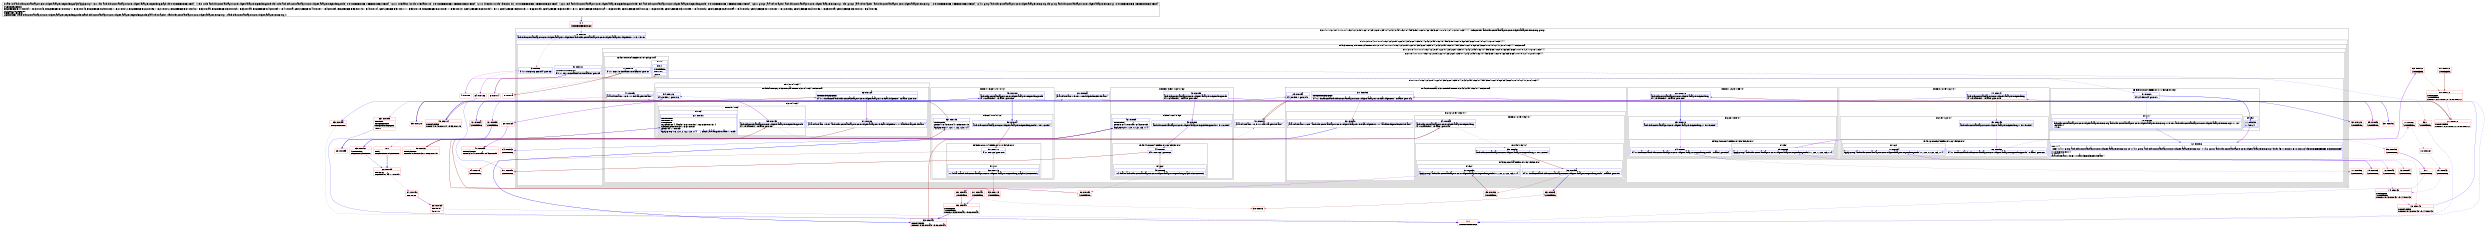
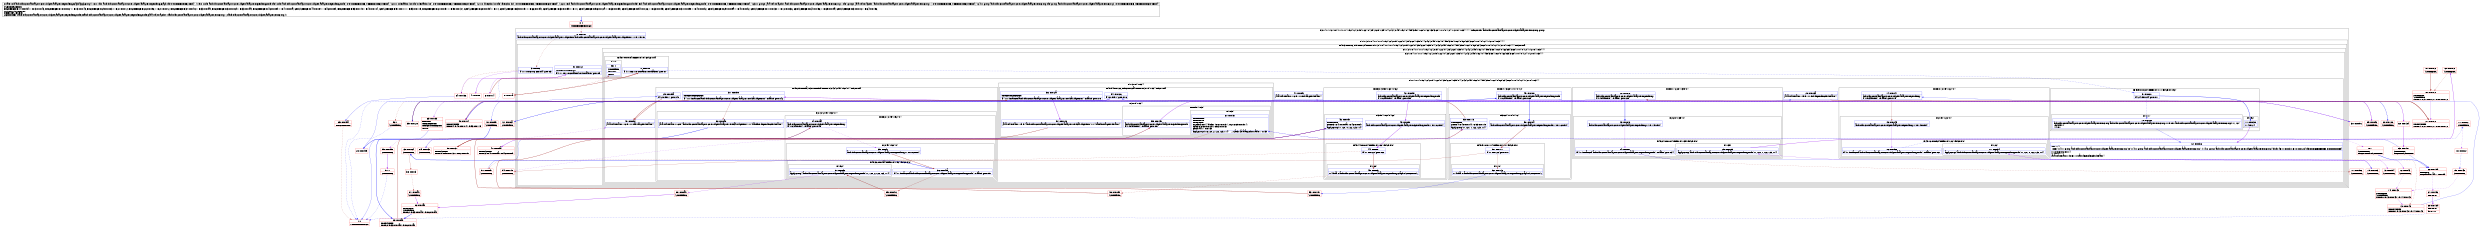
(377, 151) -> (2364, 151)
(832, 163) -> (924, 160)
(1116, 207) -> (413, 182)
